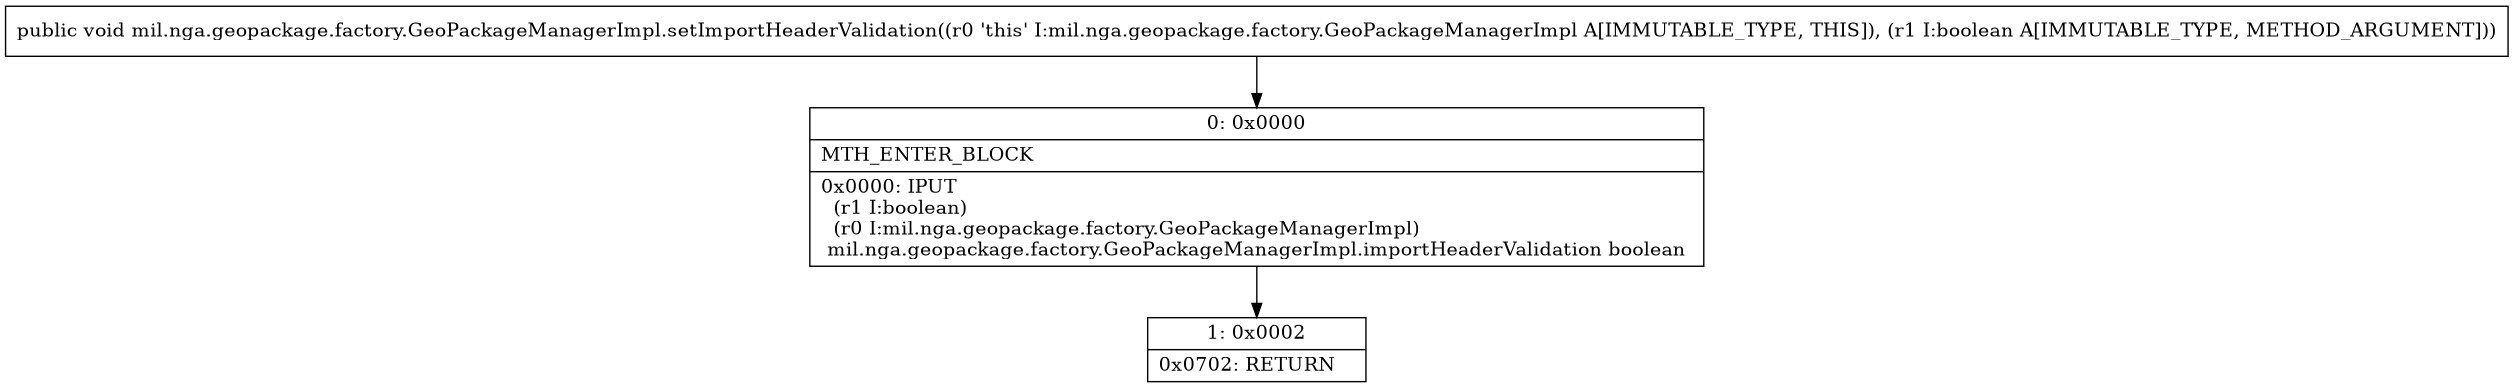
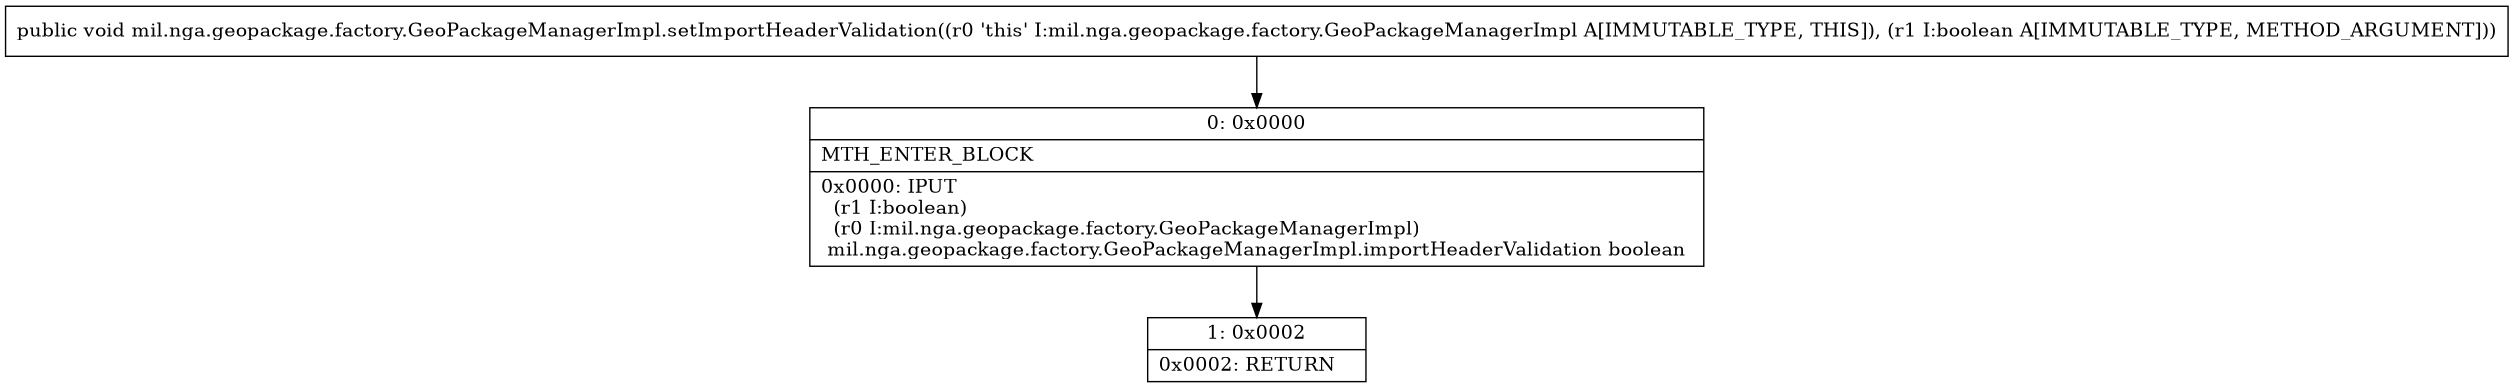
(1257, 365) -> (1257, 365)
